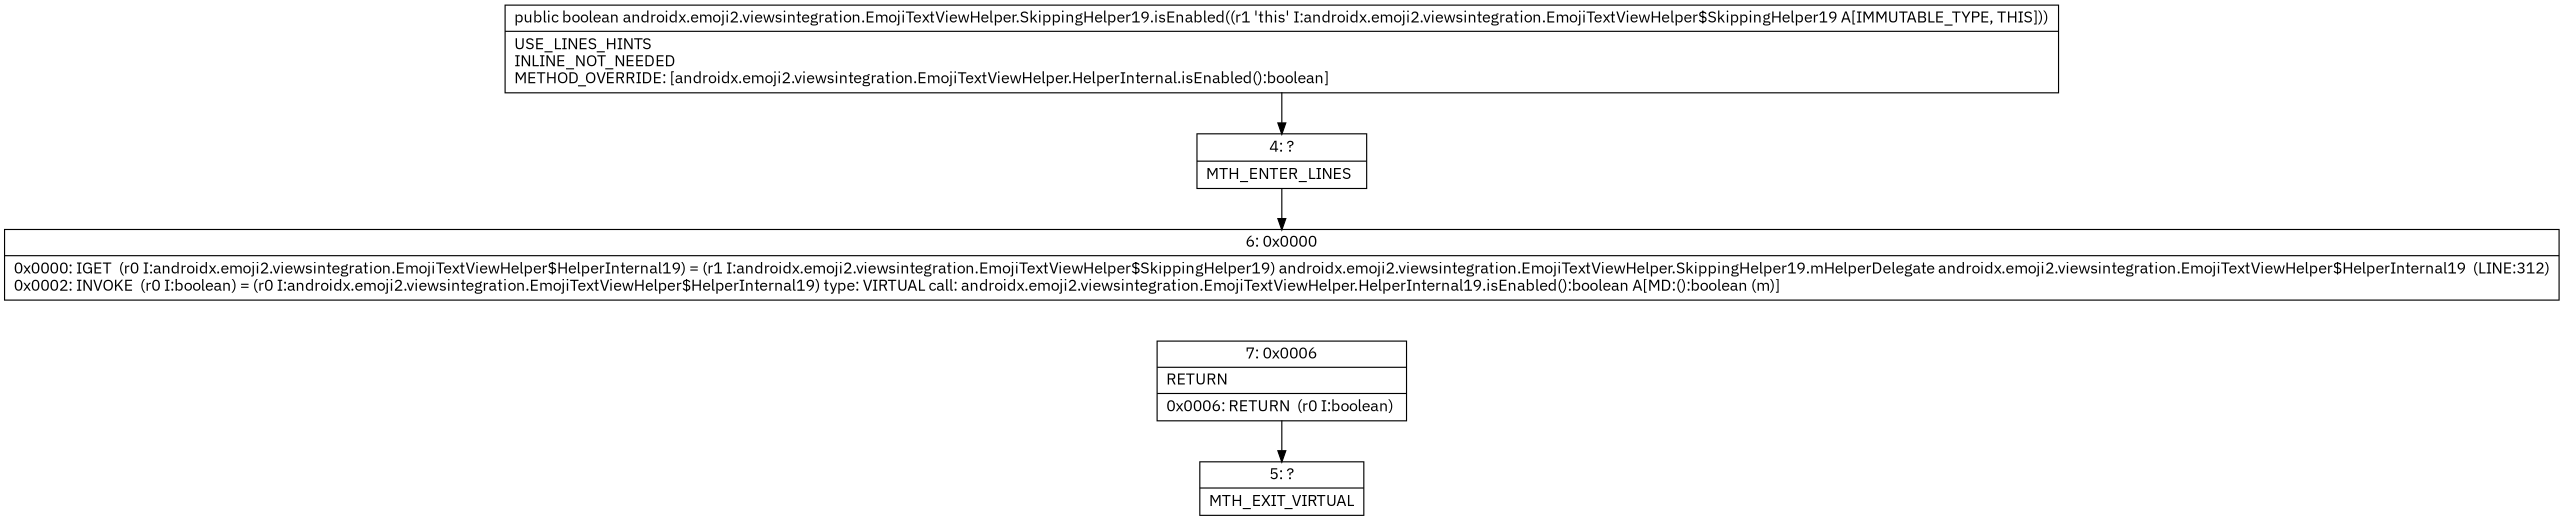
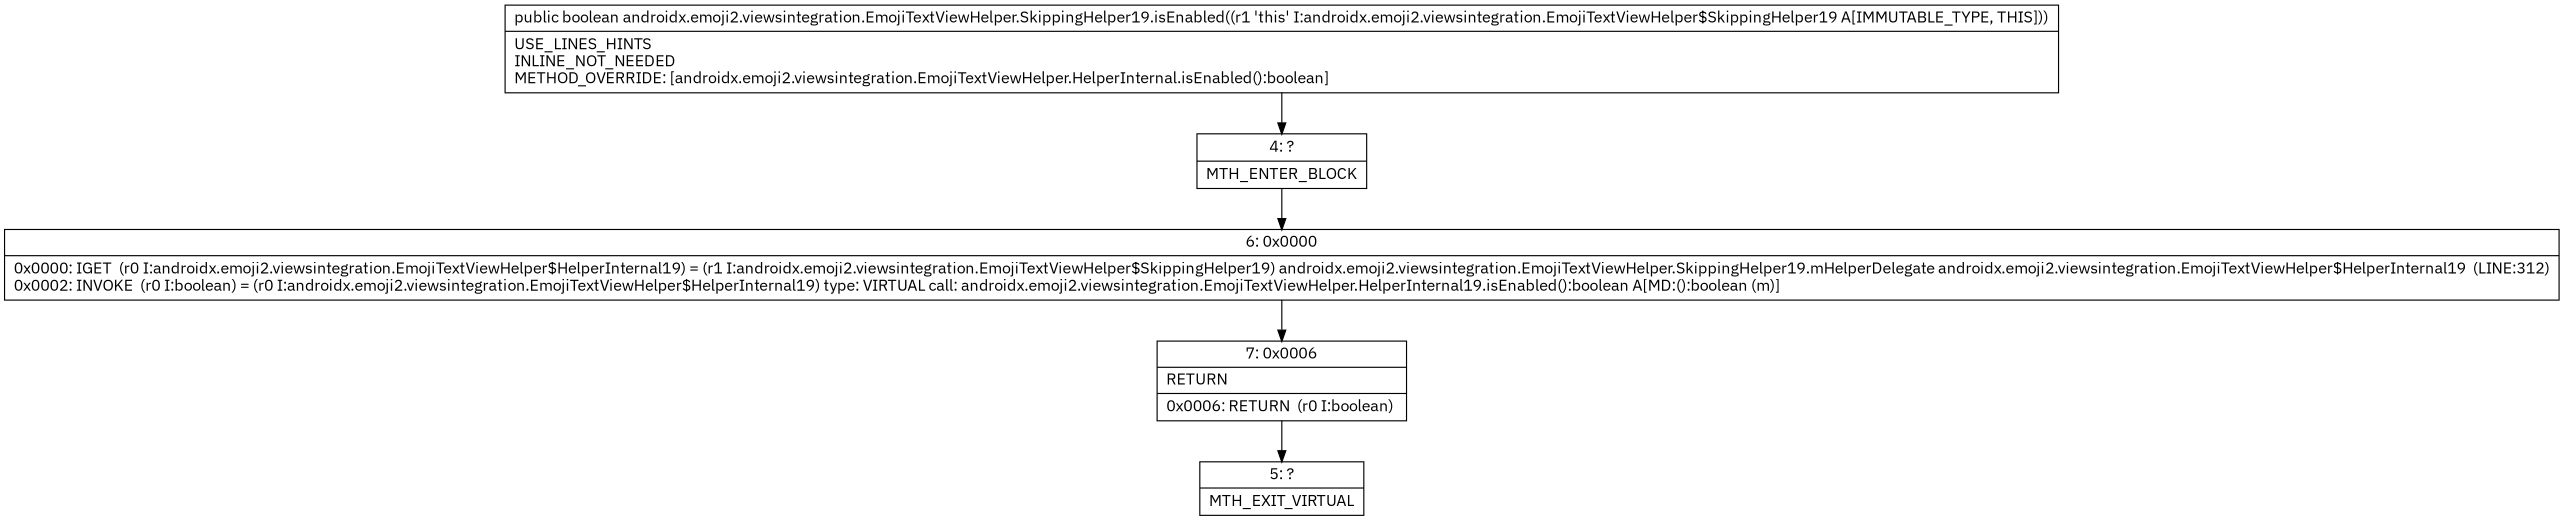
(1279, 174) -> (1282, 174)
none -> (1282, 315)
